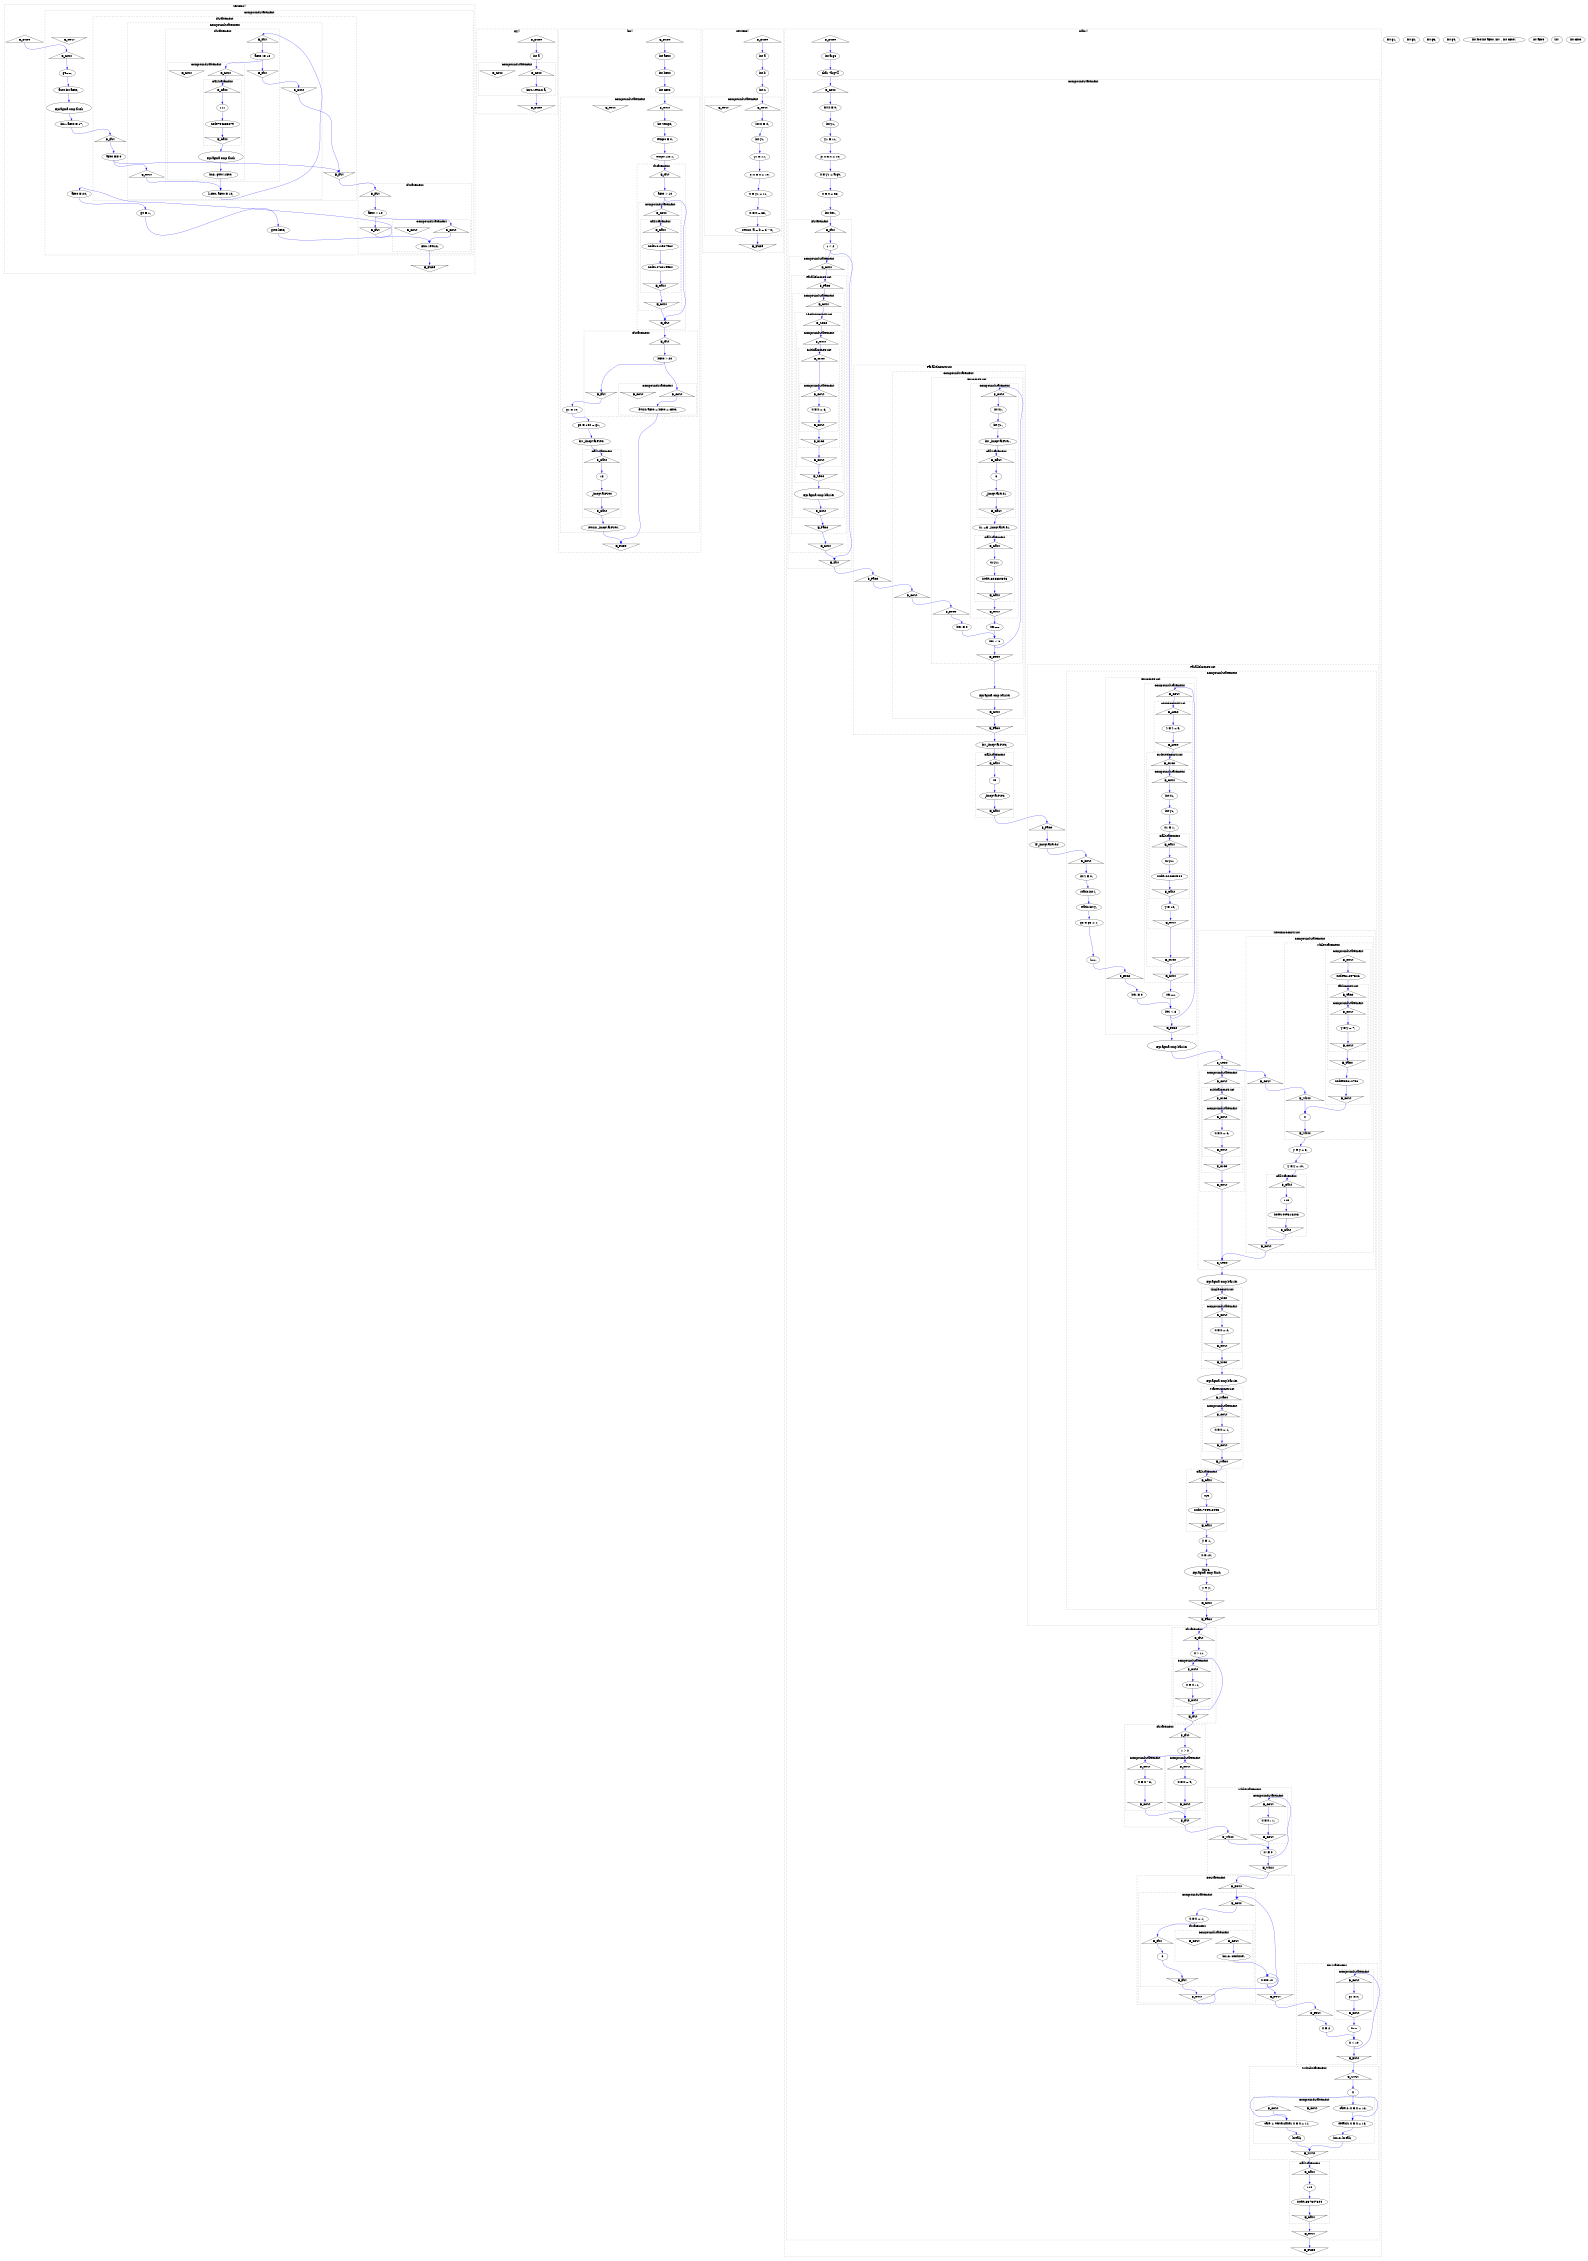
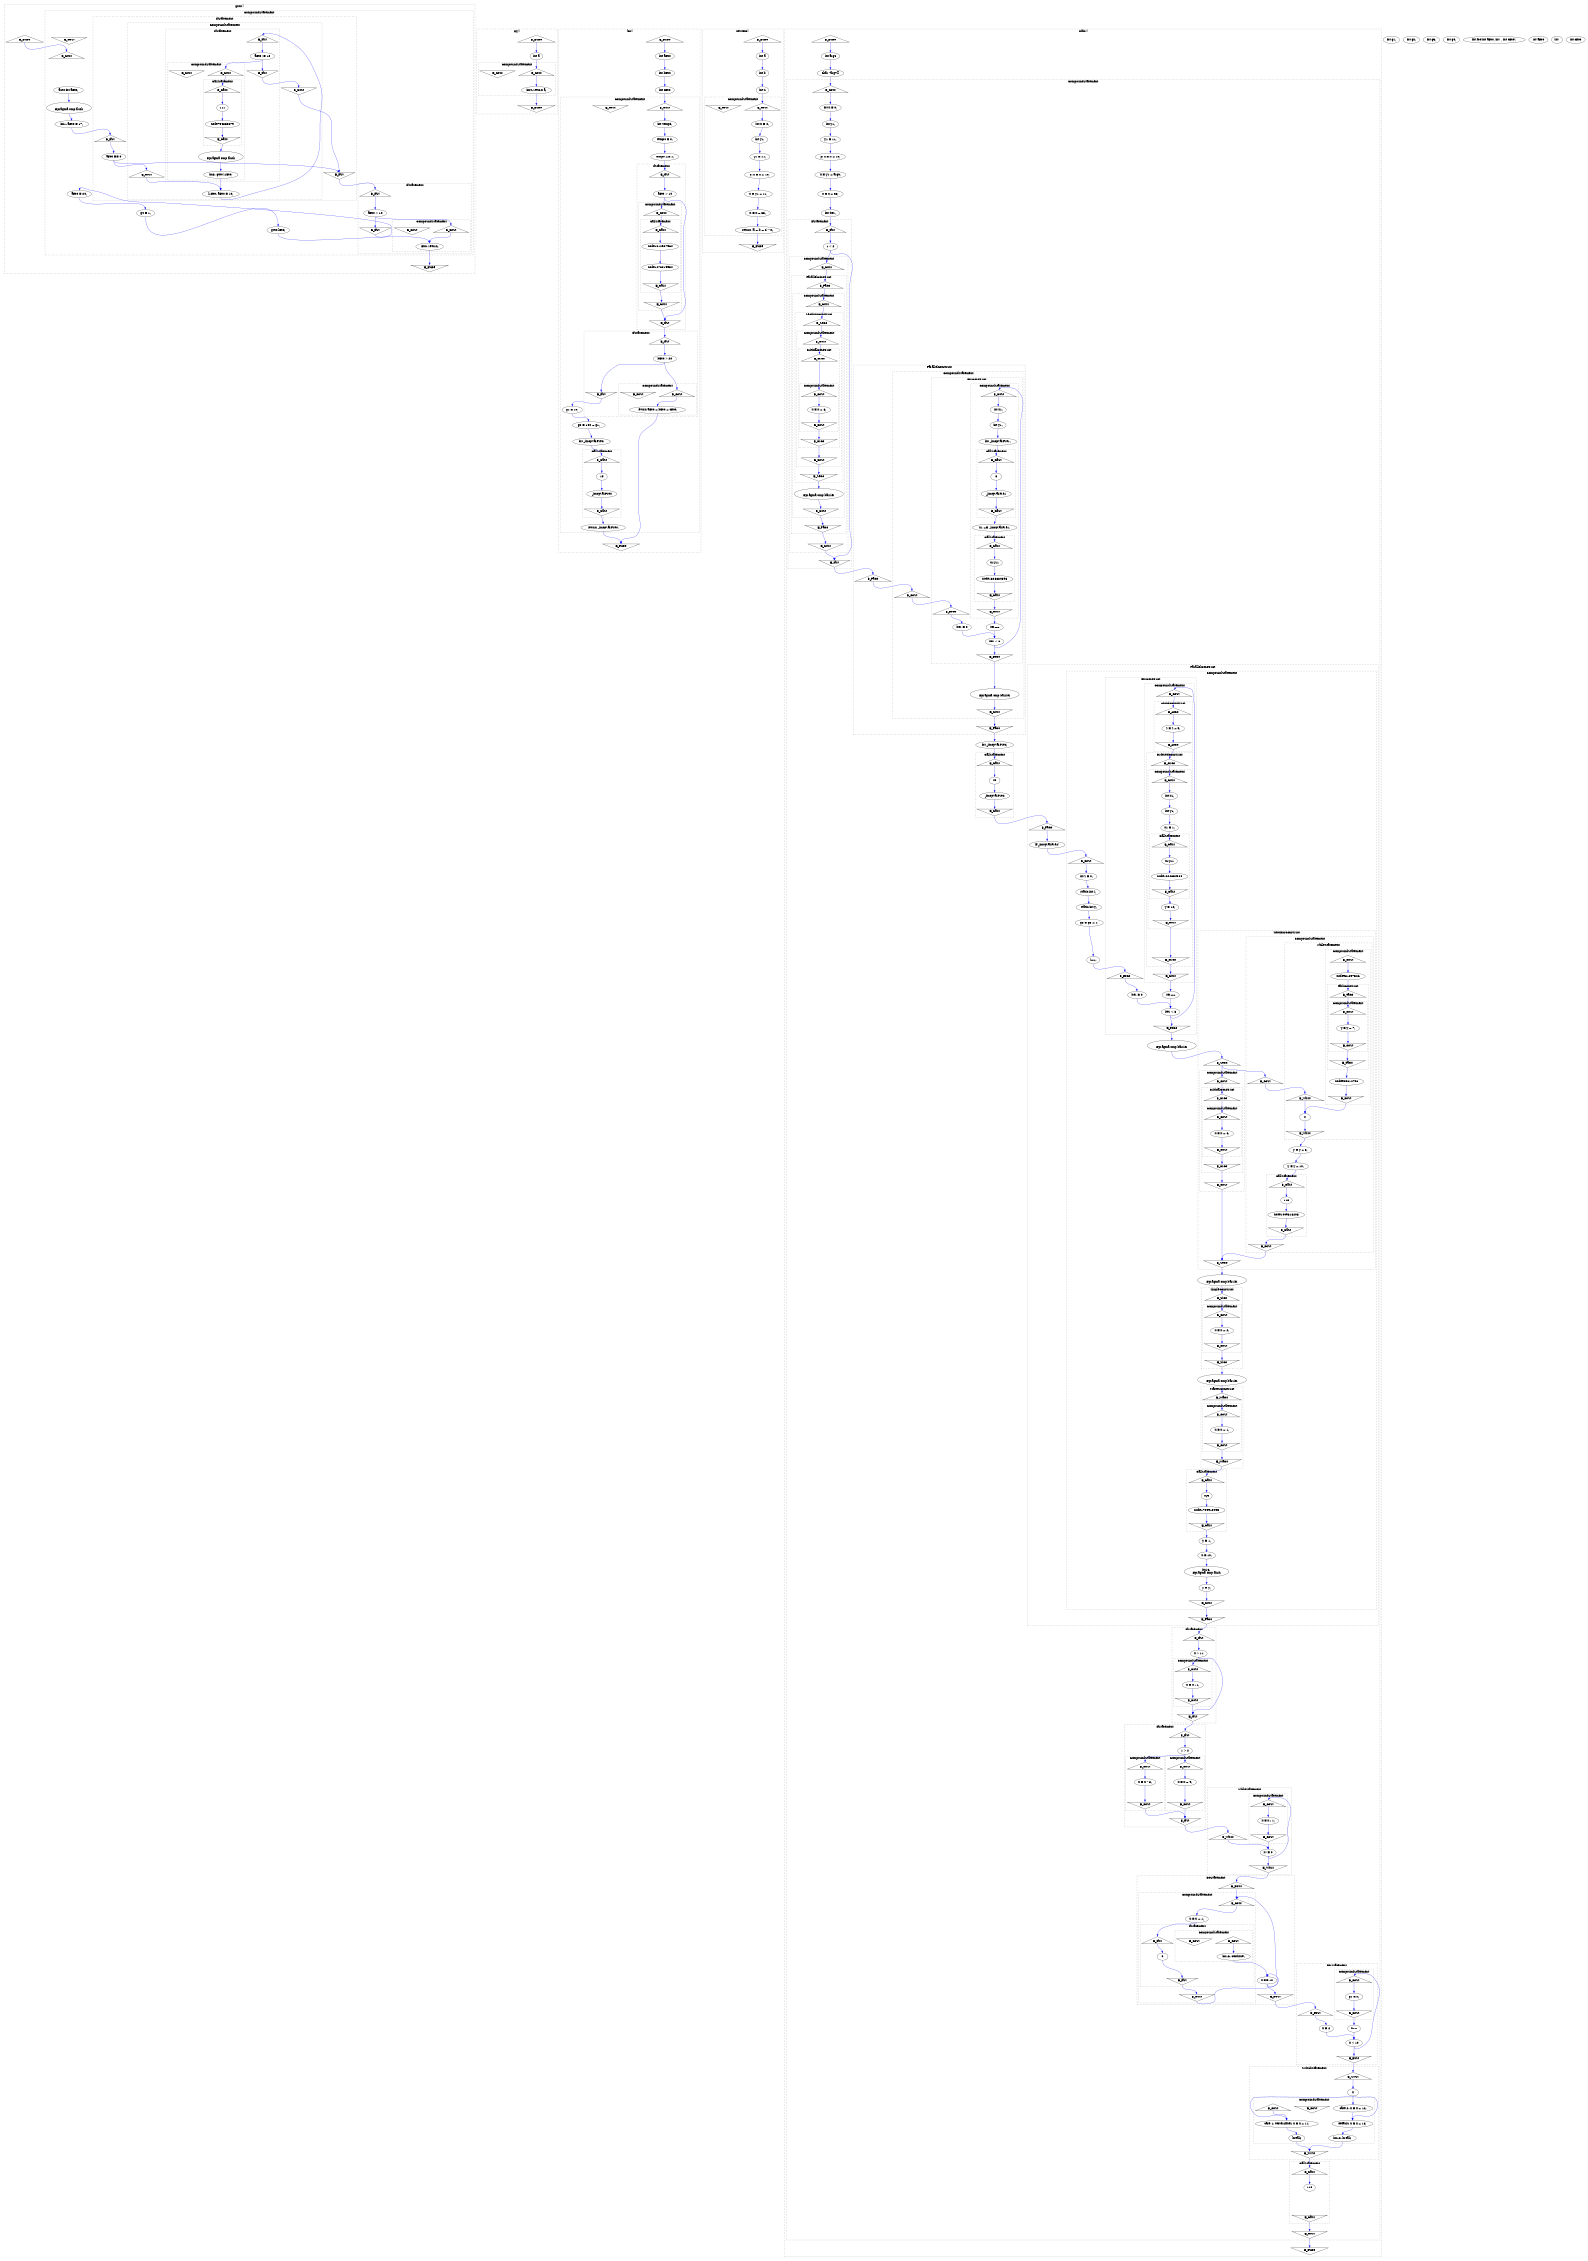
(240, 7) -> (240, 7)
(67, 73) -> none
(1310, 2202) -> none
